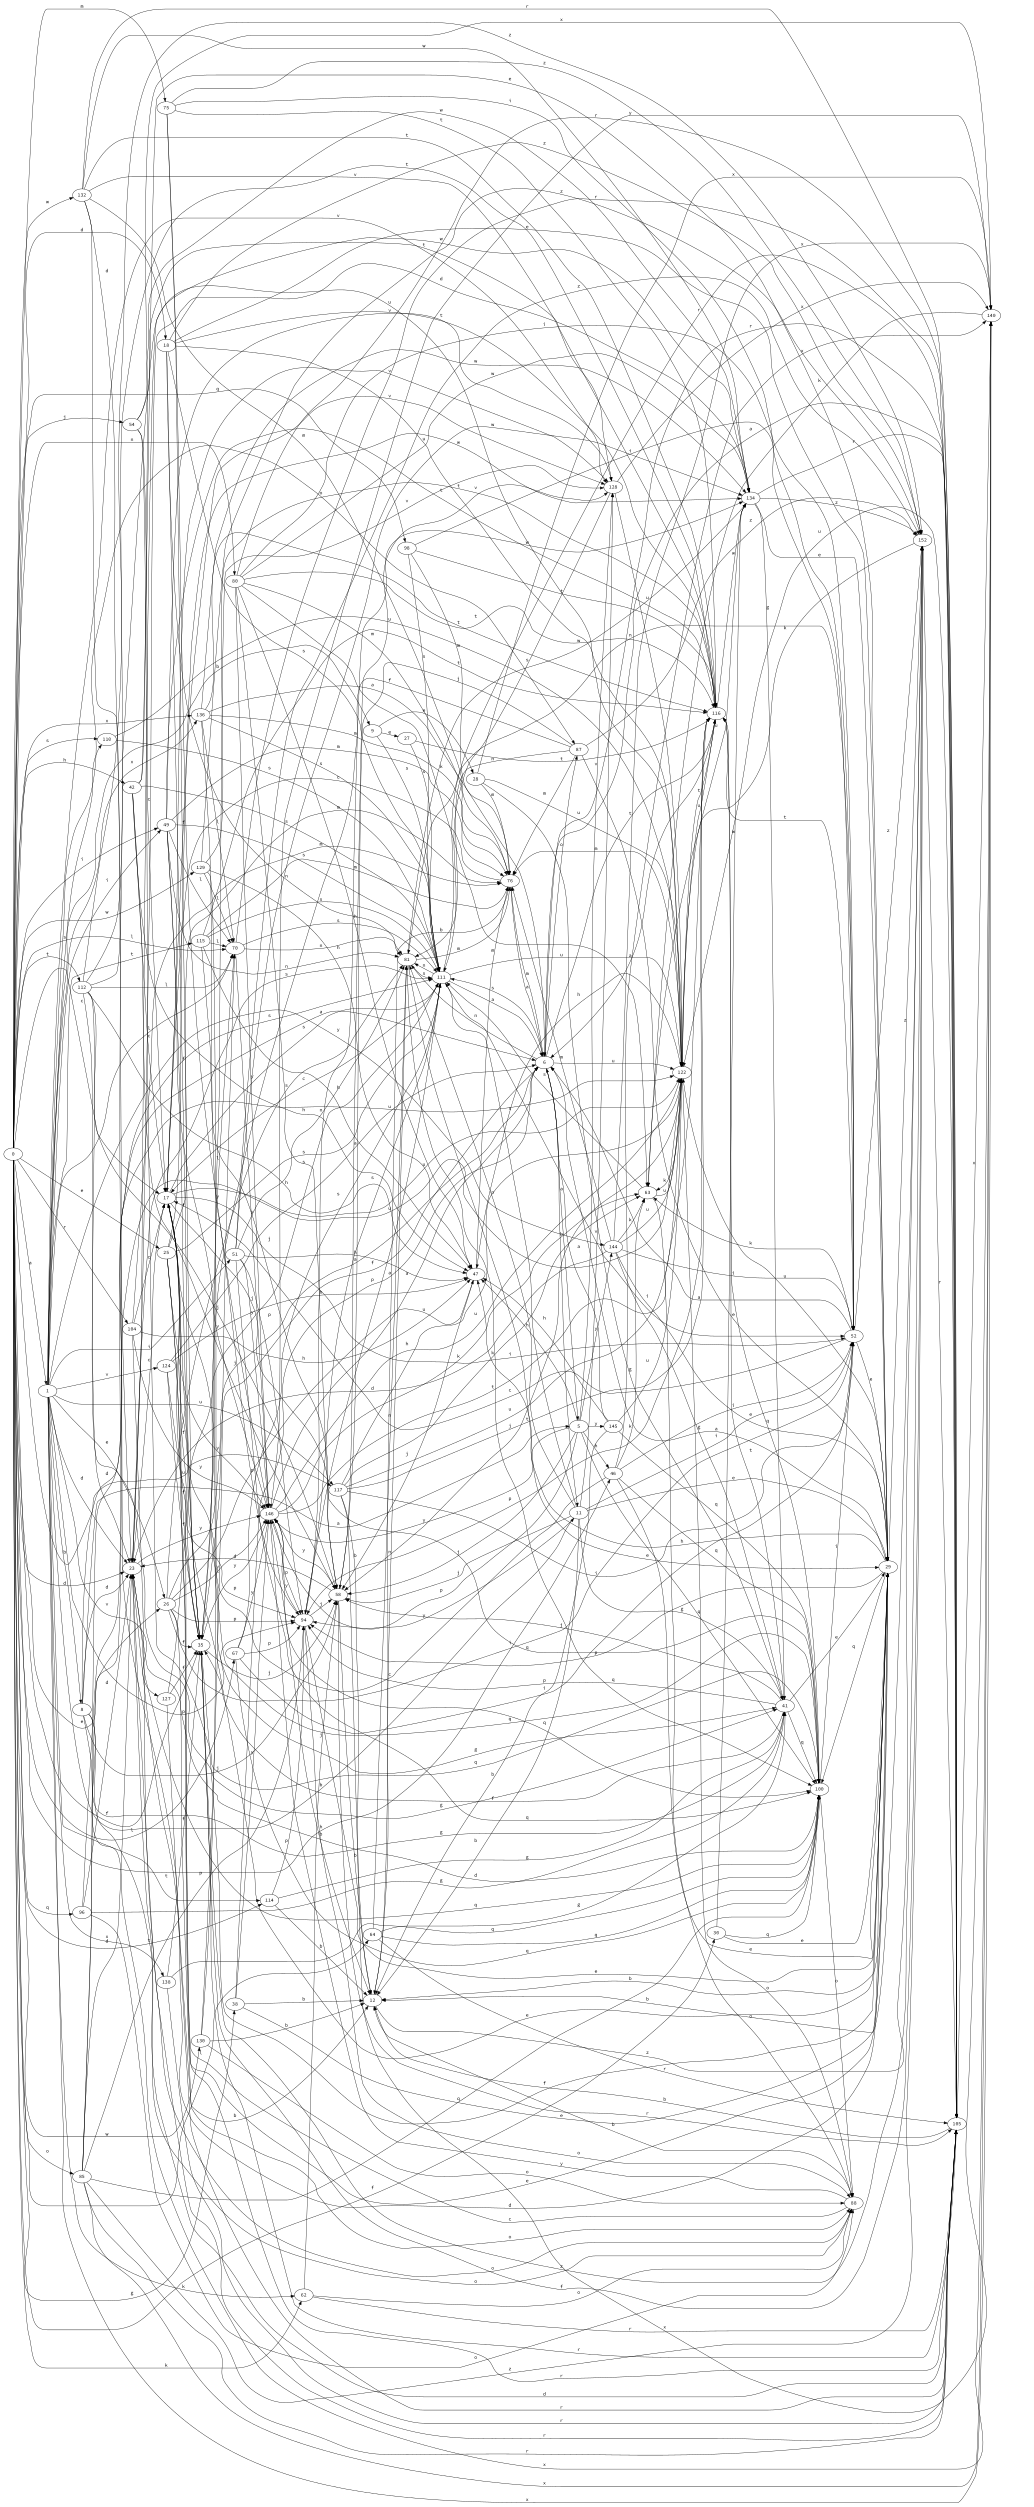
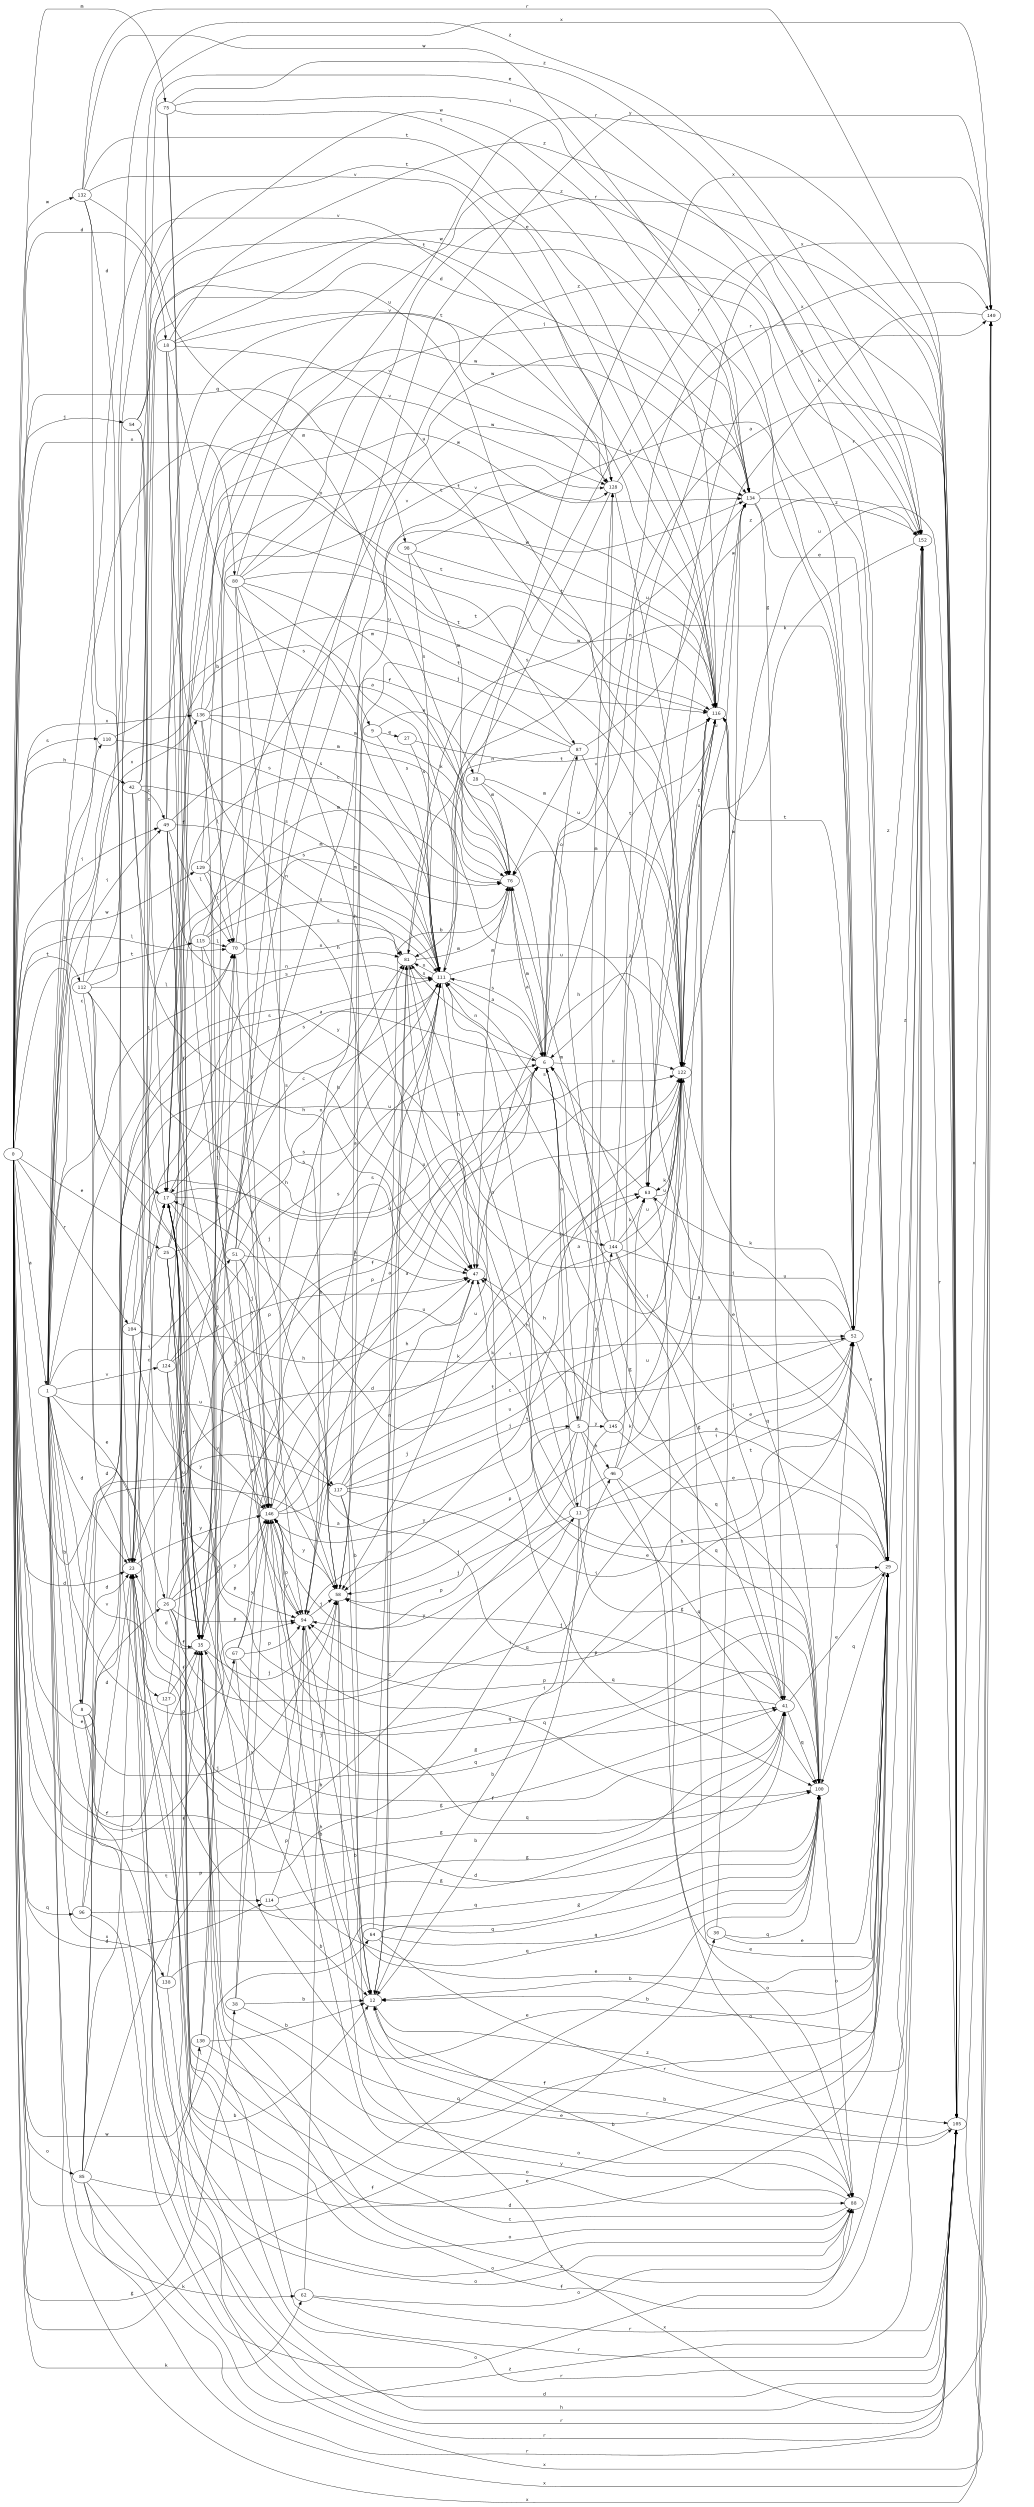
none -> (199, 655)
(145, 991) -> (155, 800)
none -> (458, 1124)
(241, 1560) -> (154, 1618)
(562, 2407) -> (562, 2407)
